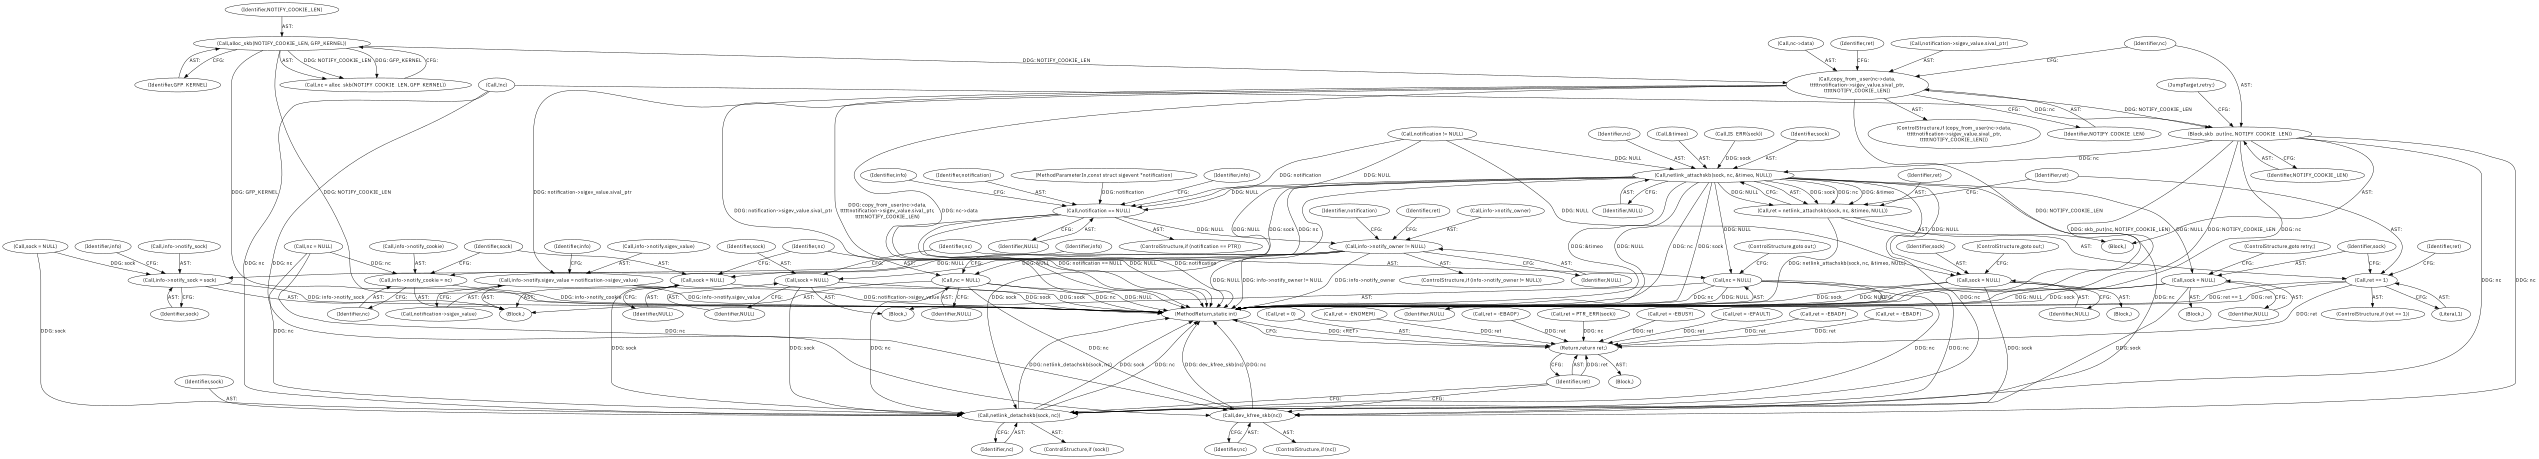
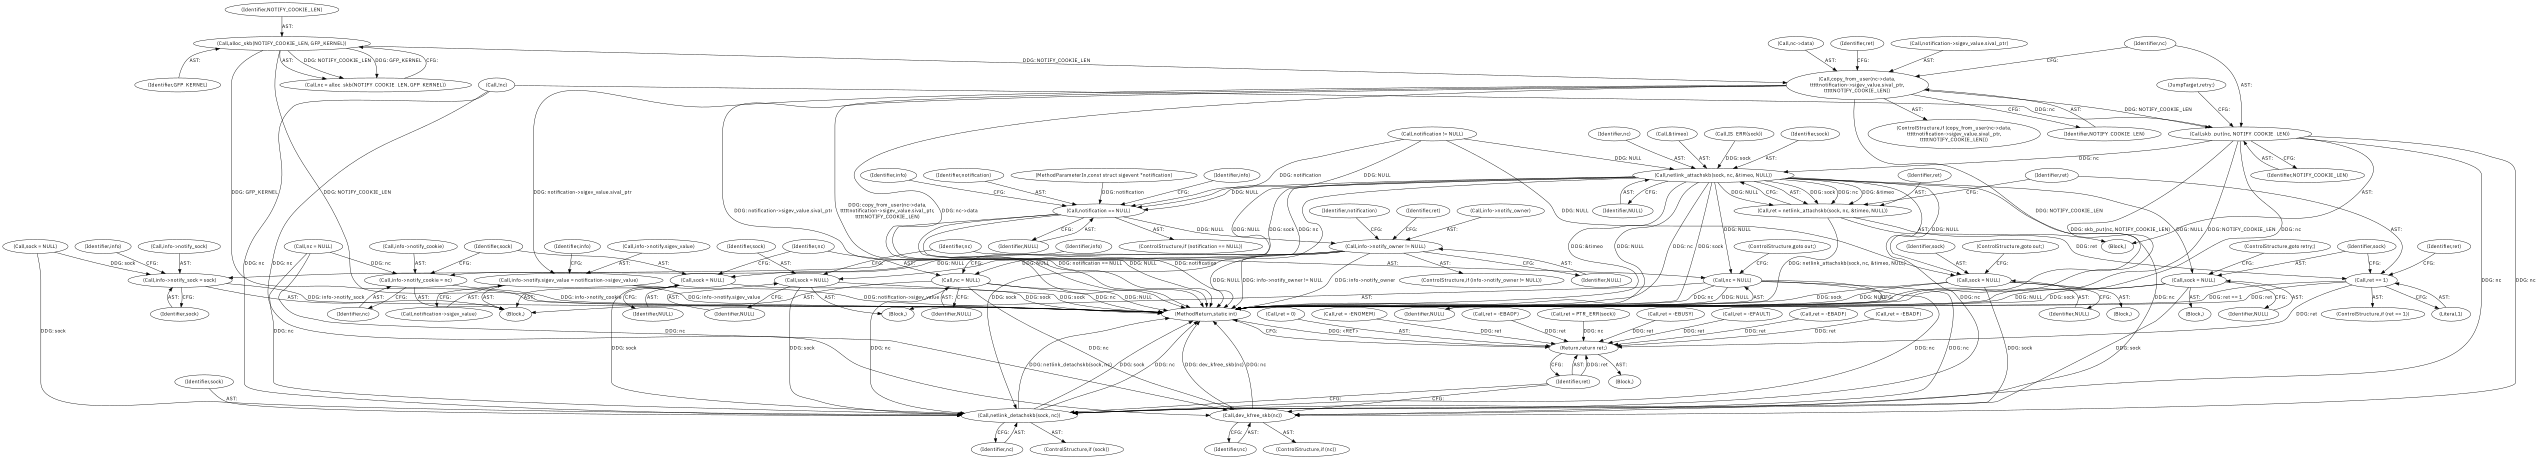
(210, 59) -> none
(2240, 134) -> (2240, 134)
(1191, 247) -> (1191, 247)
(2087, 247) -> (2087, 247)
